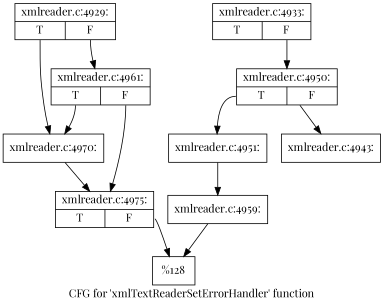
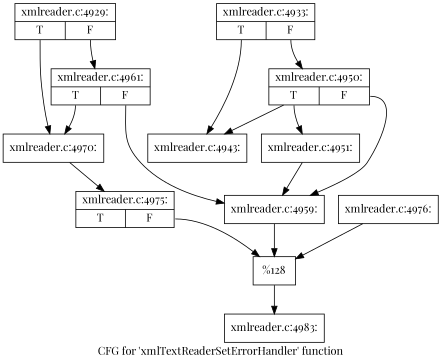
none -> (232, 85)
(122, 145) -> (150, 171)
none -> (373, 153)
none -> (388, 209)
none -> (274, 328)
